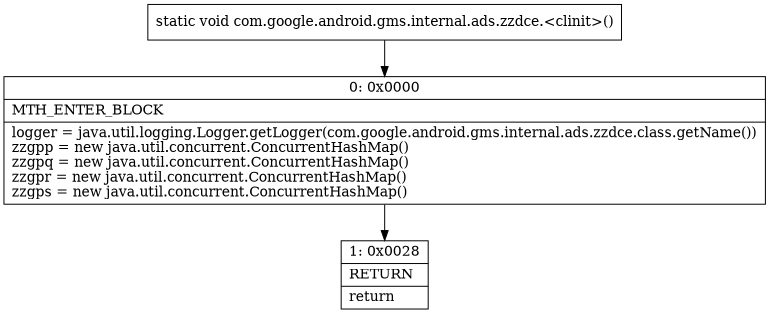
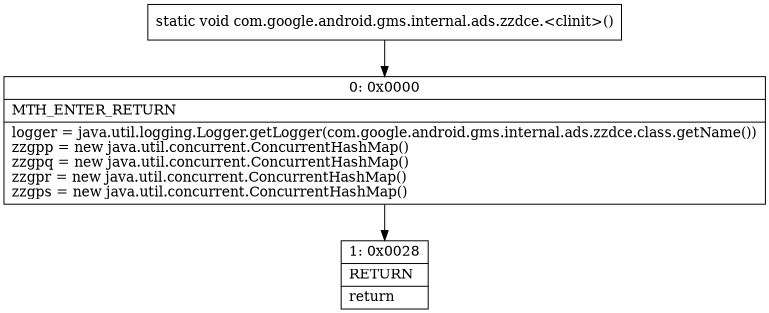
(88, 110) -> (94, 110)
